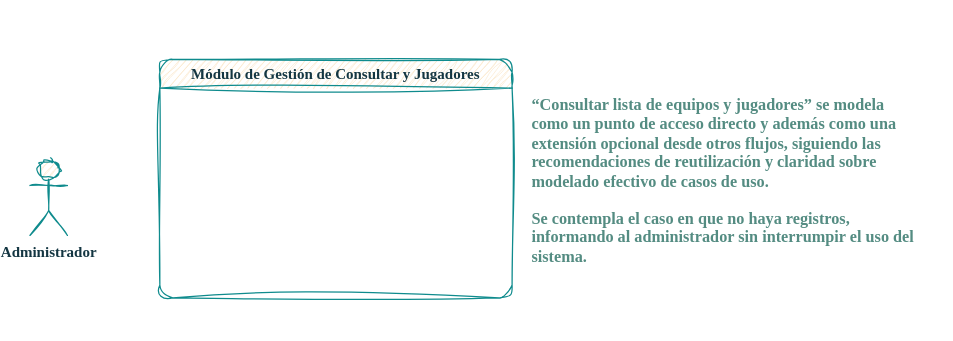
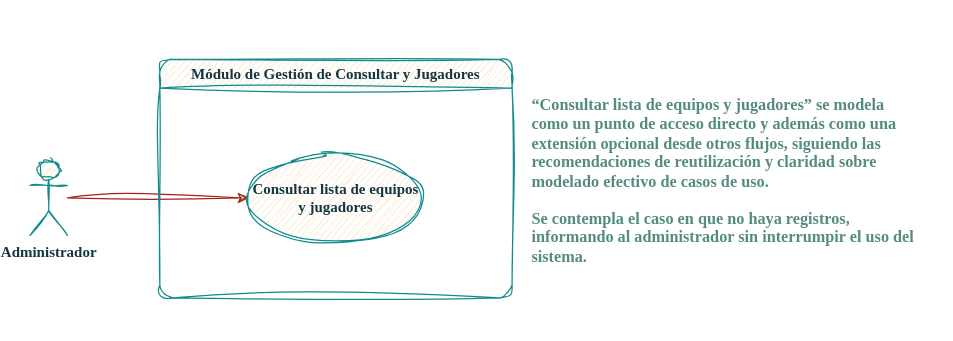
none -> (153, 198)
none -> (336, 198)
